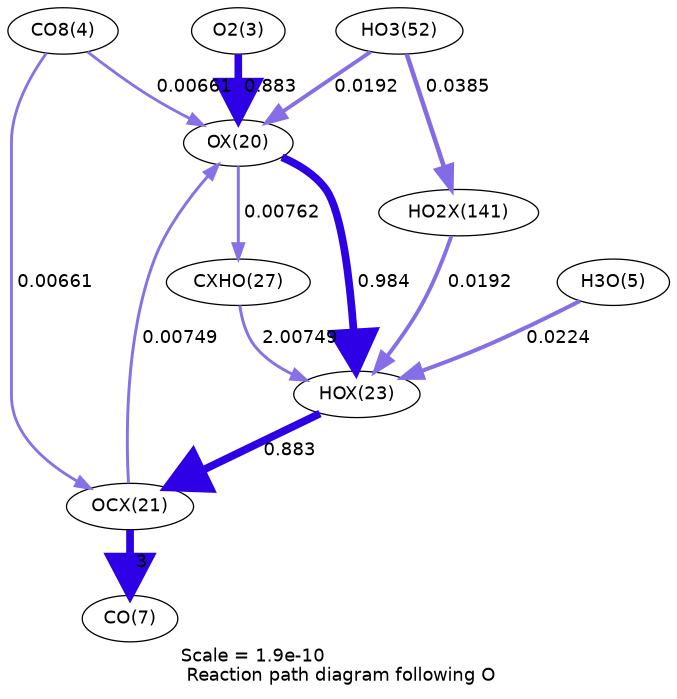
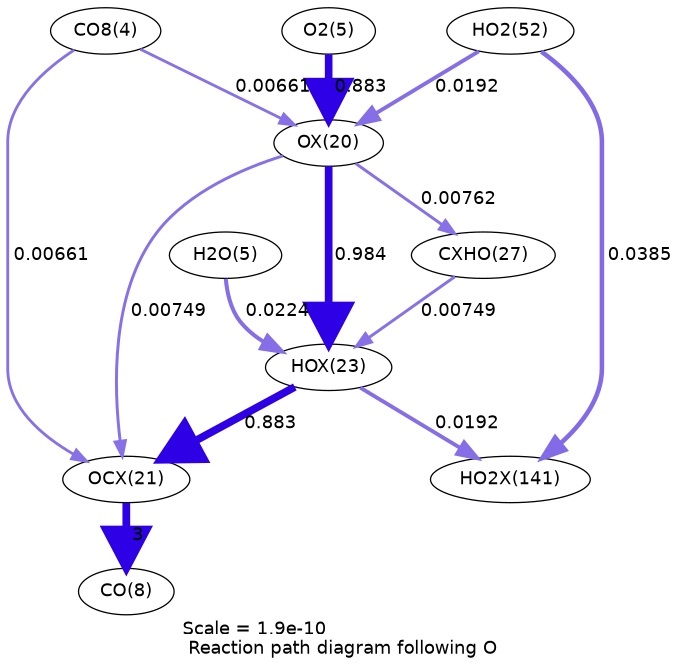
(238, 31) -> (329, 31)
(399, 31) -> (510, 31)
(613, 282) -> (226, 255)
(425, 299) -> (410, 418)
(138, 321) -> (140, 261)
(298, 338) -> (456, 311)
(130, 619) -> (126, 592)
